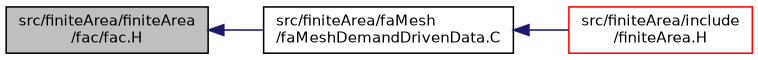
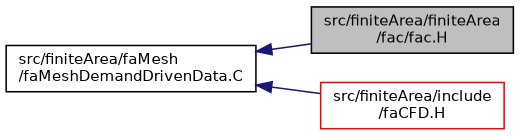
(244, 30) -> (292, 47)
(661, 30) -> (412, 106)
